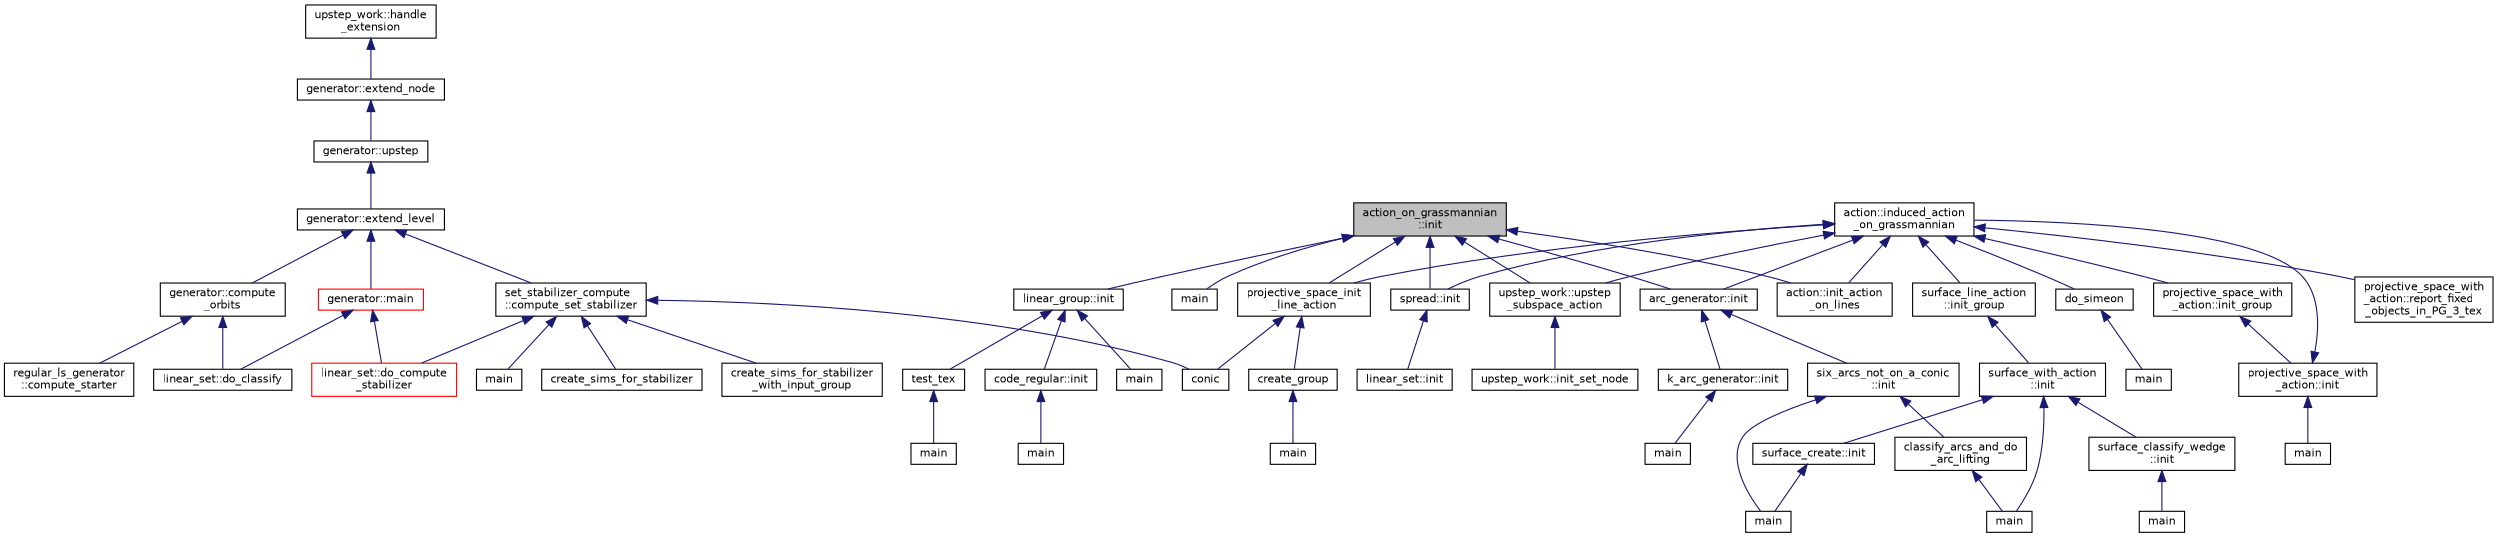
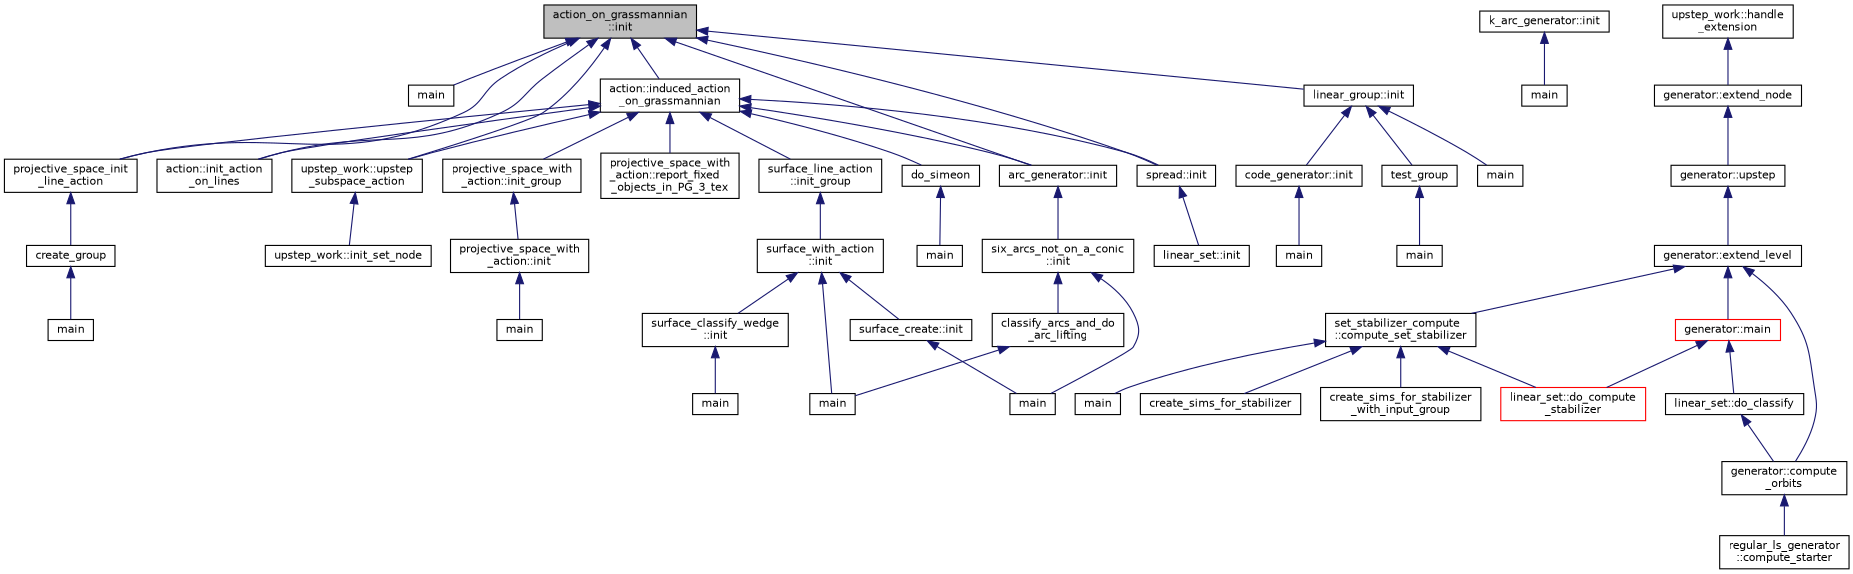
(2182, 234) -> (648, 63)
(1713, 345) -> none
(223, 348) -> (1761, 443)
(934, 380) -> (1420, 176)
(1041, 380) -> (1299, 176)
(1206, 380) -> none
